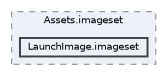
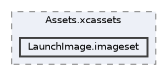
(84, 21) -> (84, 21)
